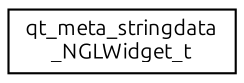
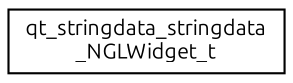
(122, 41) -> (147, 41)
